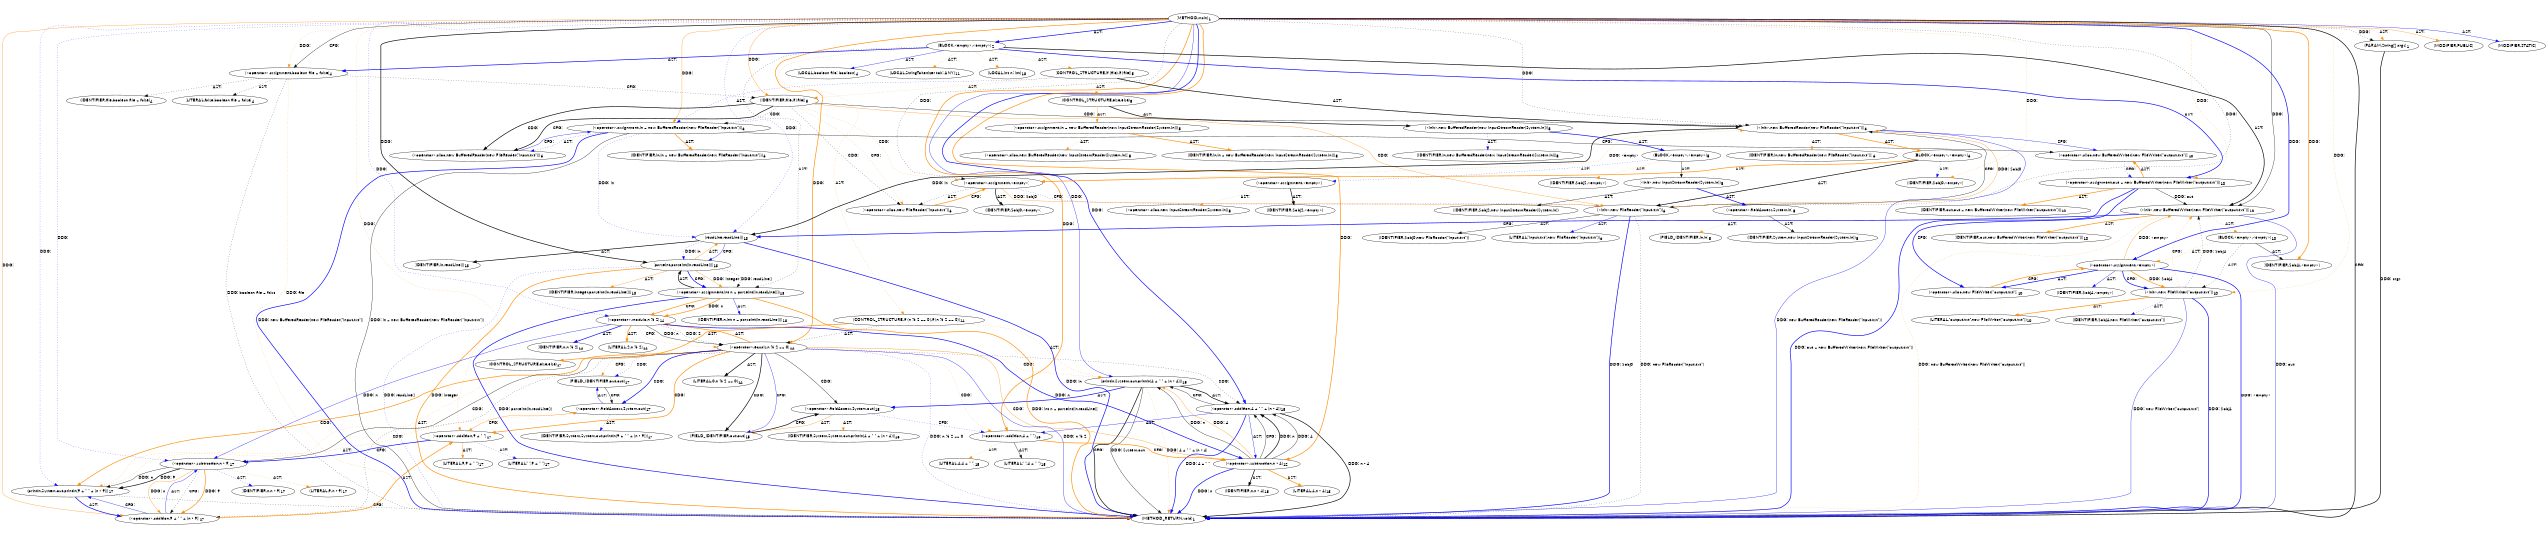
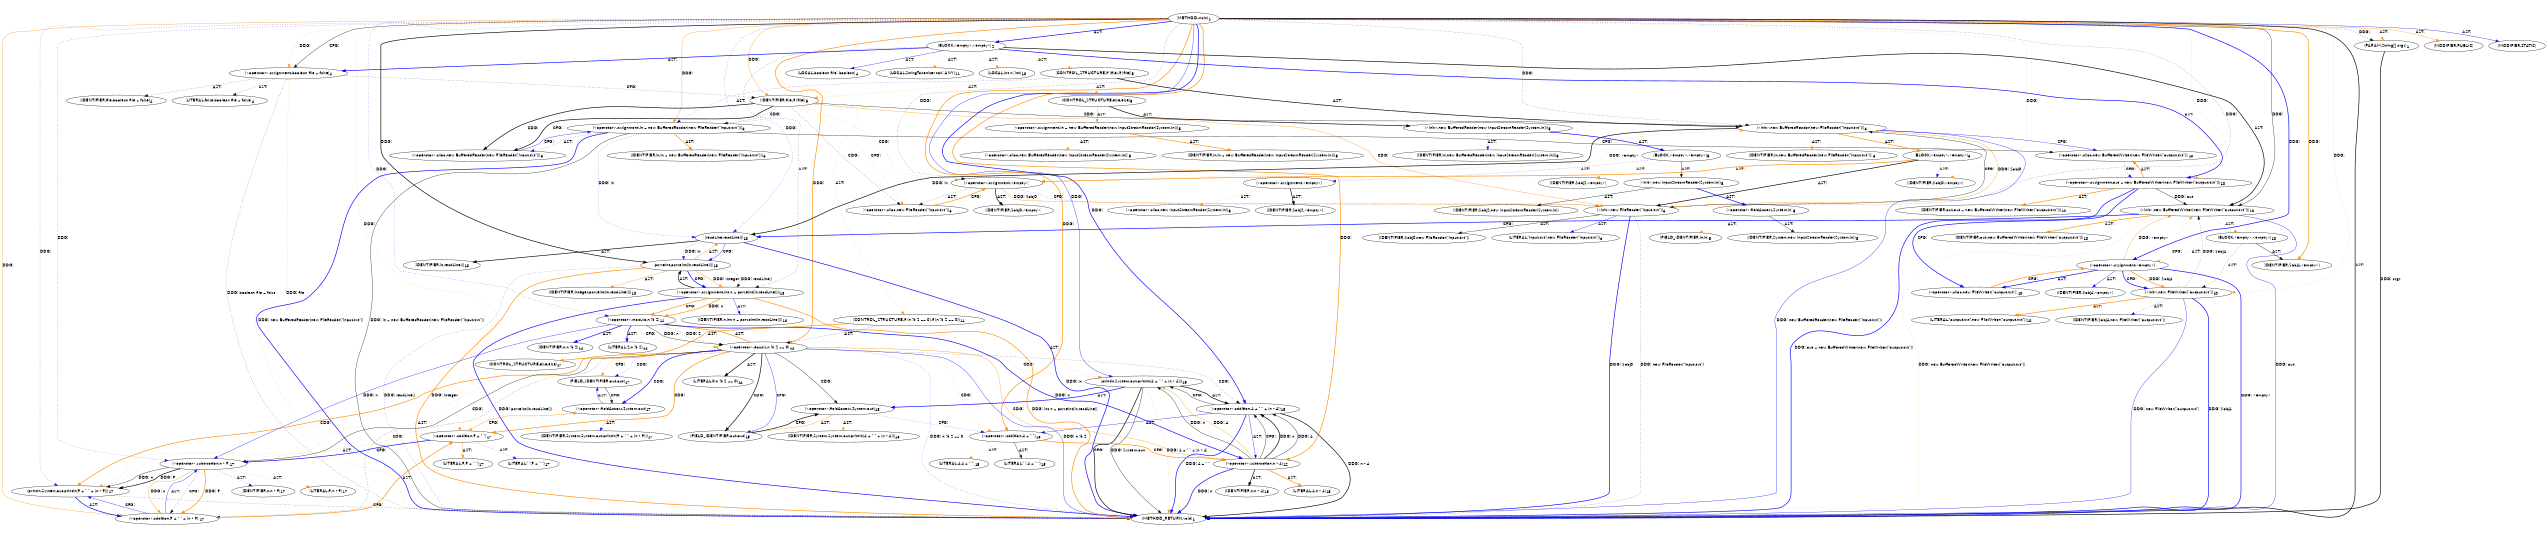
(2360, 265) -> (2360, 265)
(628, 332) -> (628, 332)
